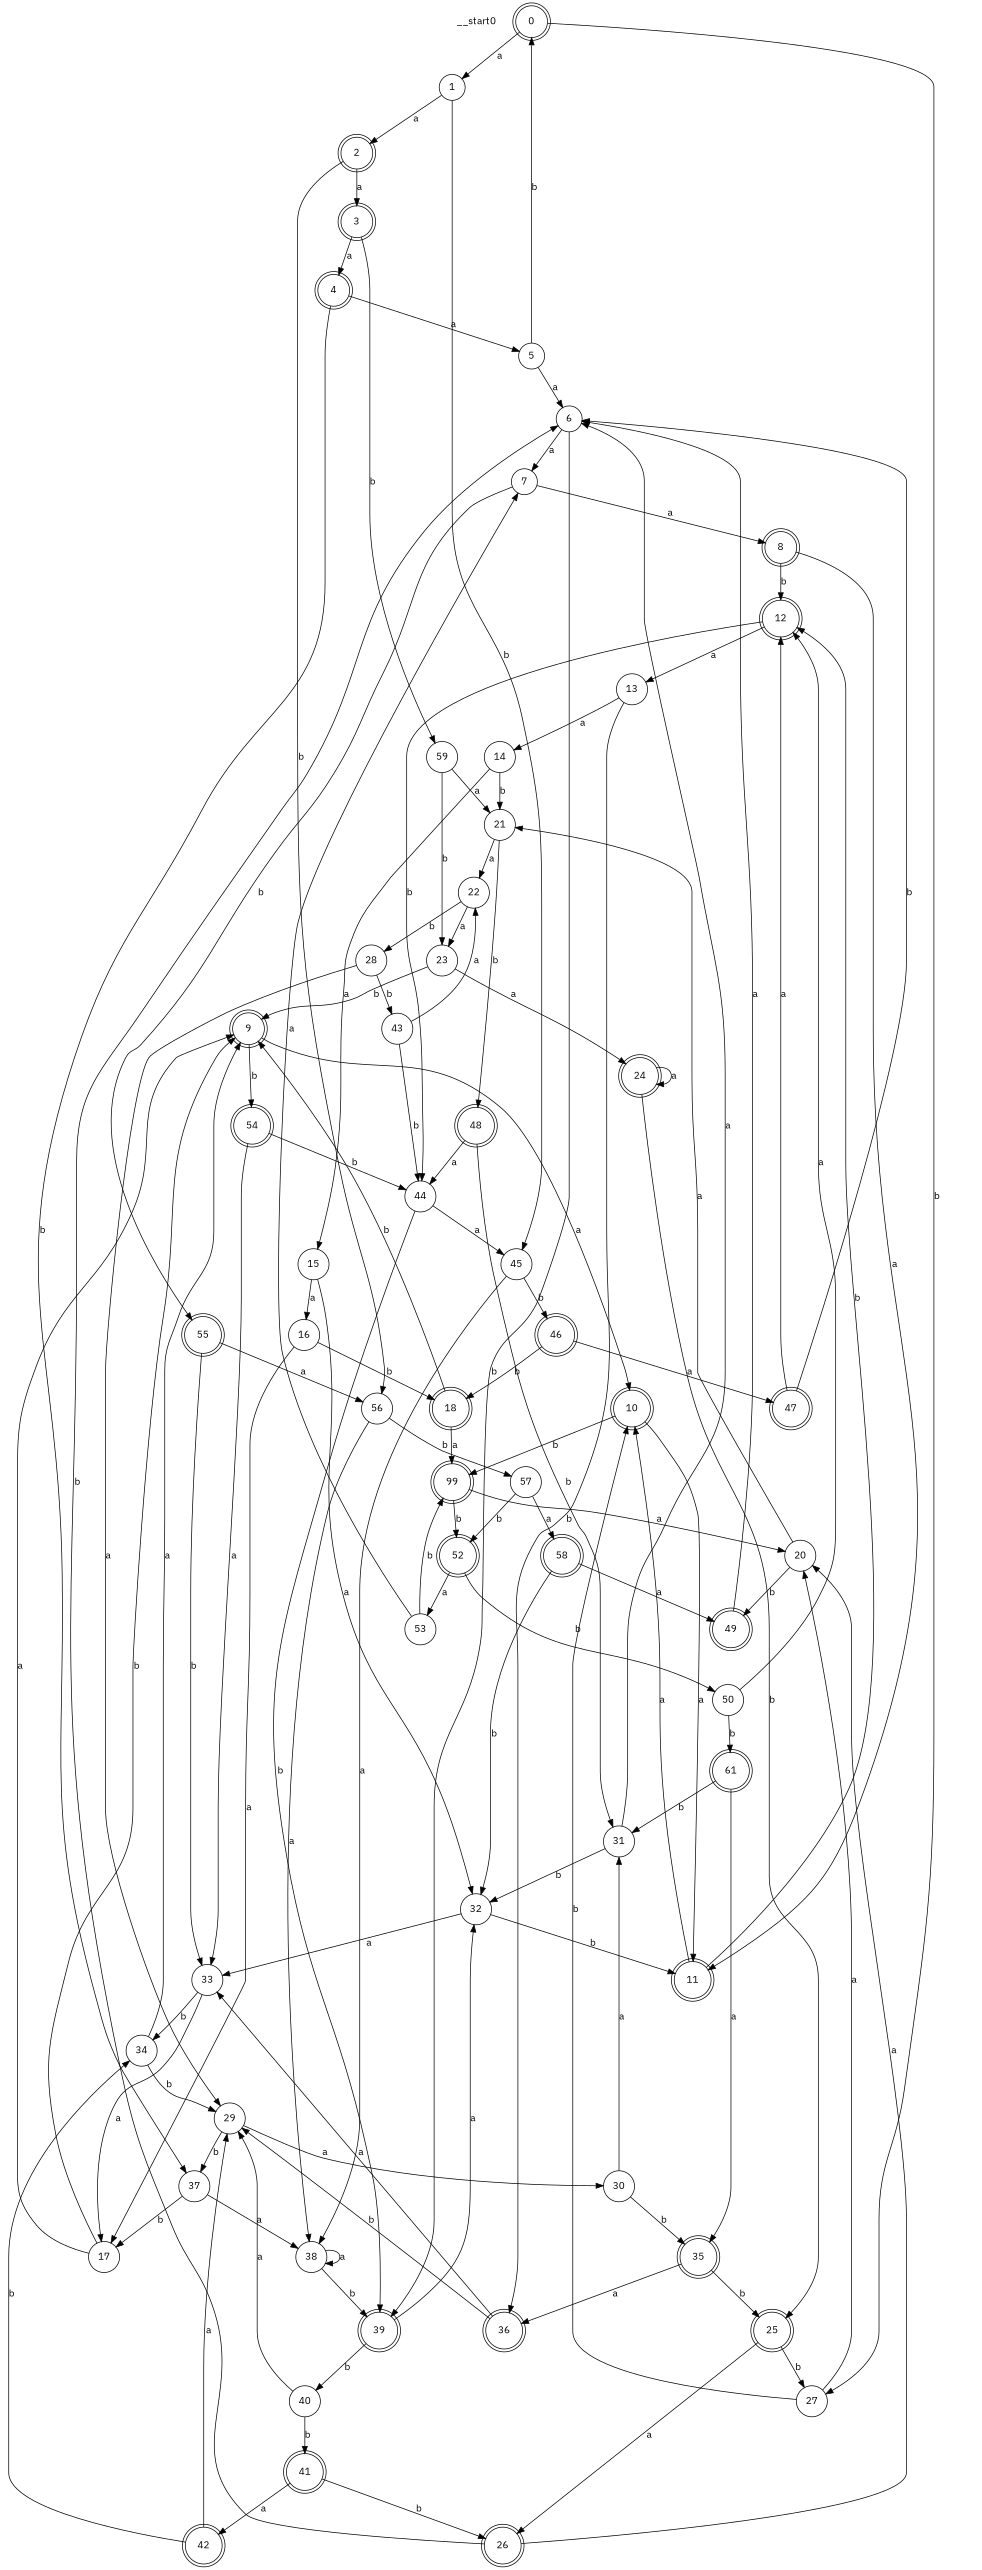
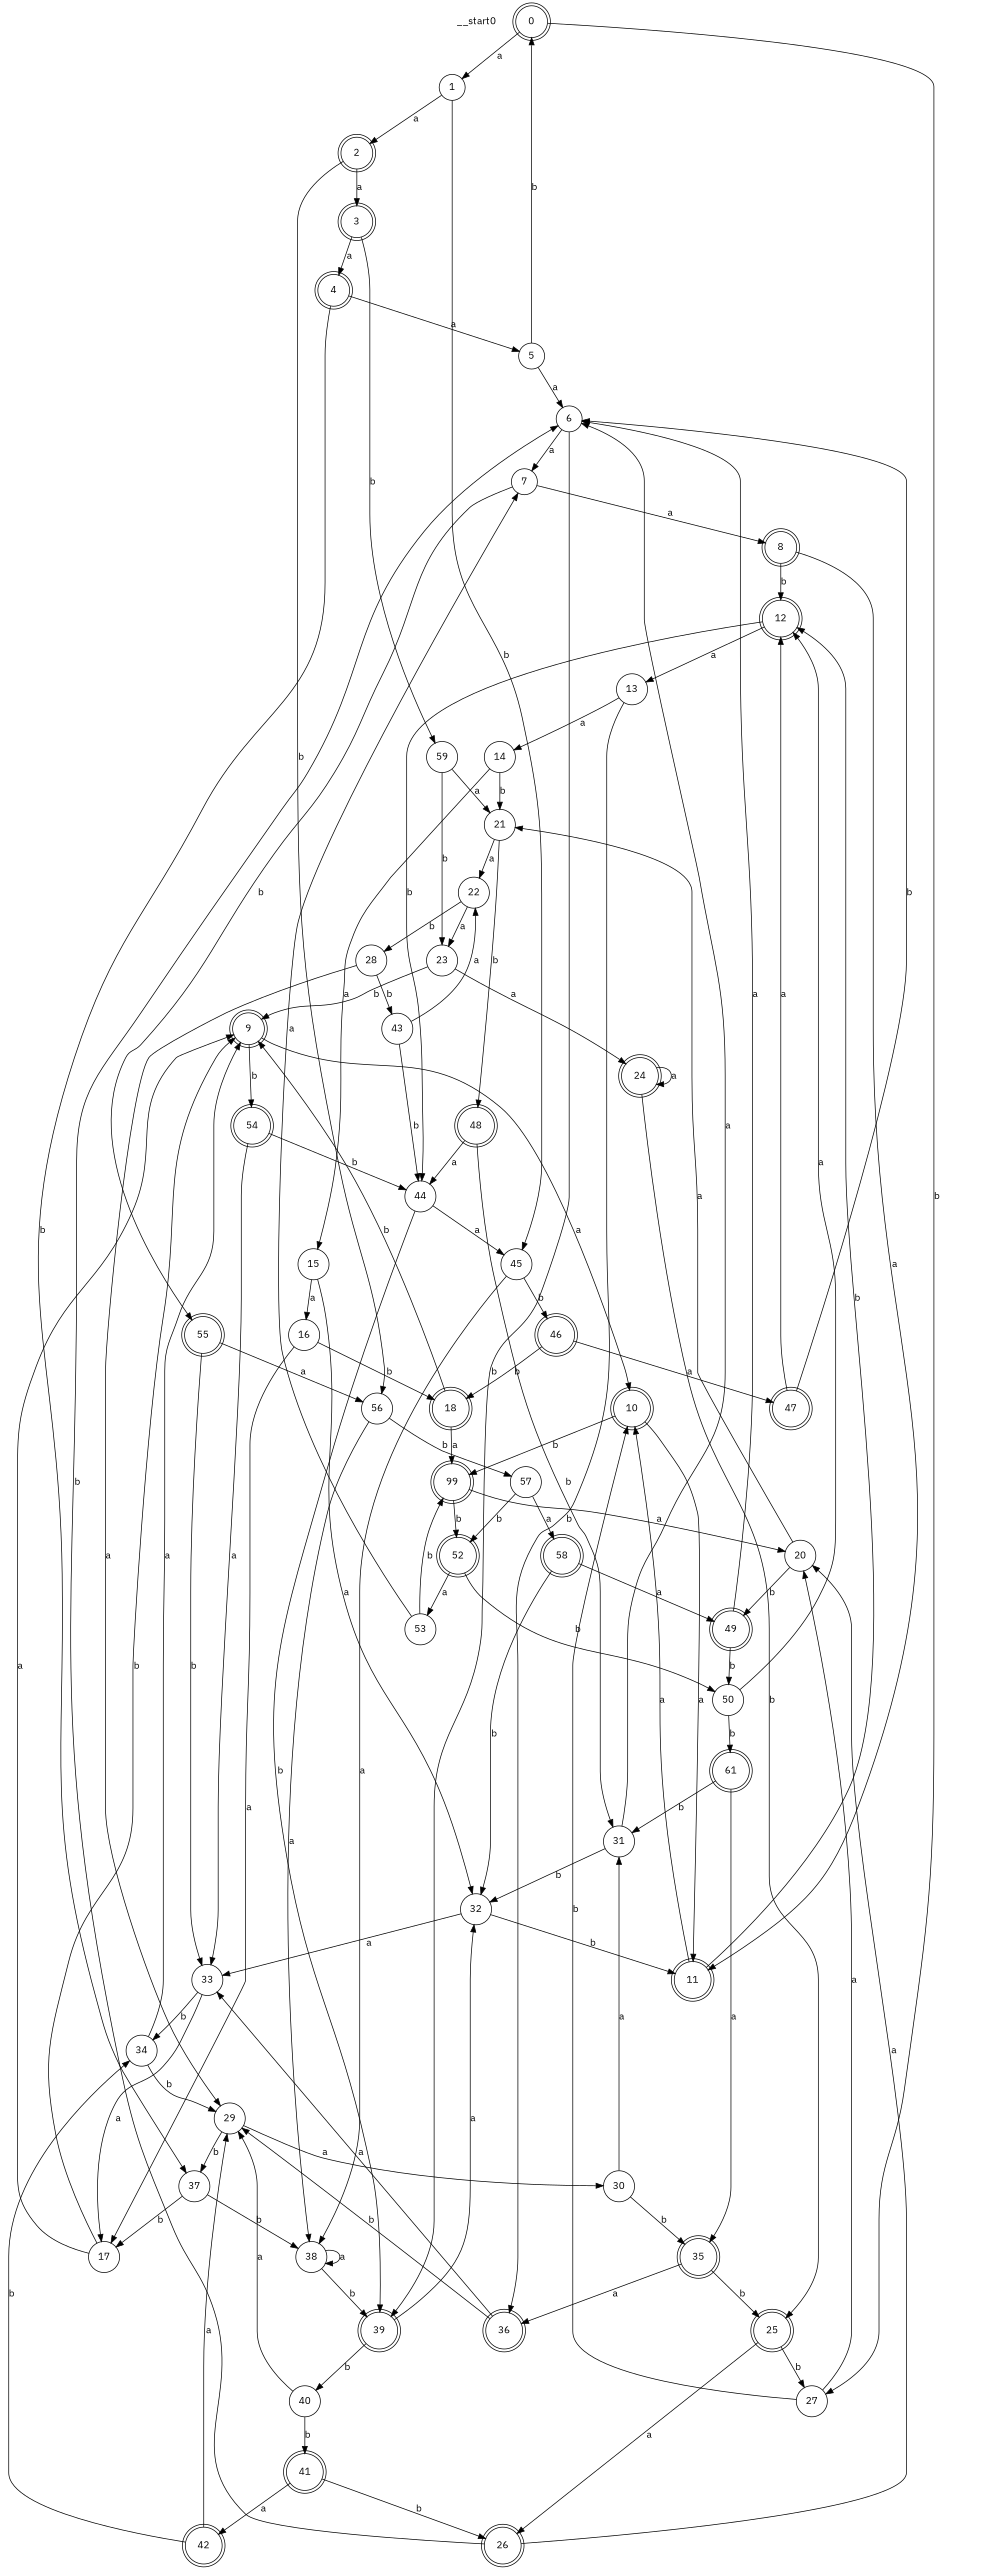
none -> (730, 1662)
(259, 2220) -> (259, 2220)
